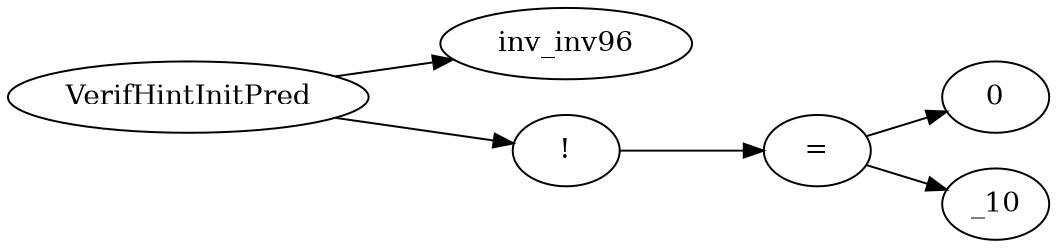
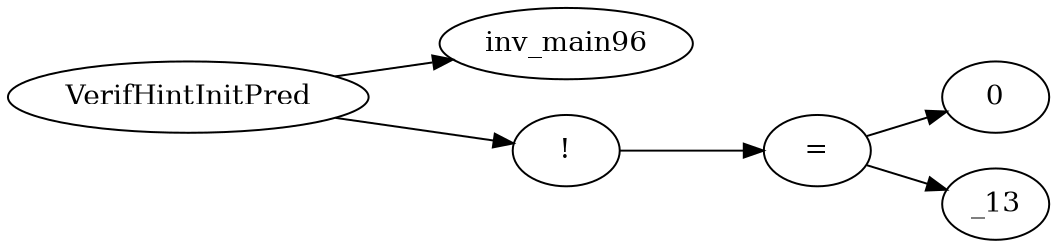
(566, 44) -> (566, 44)
(996, 204) -> (996, 204)
